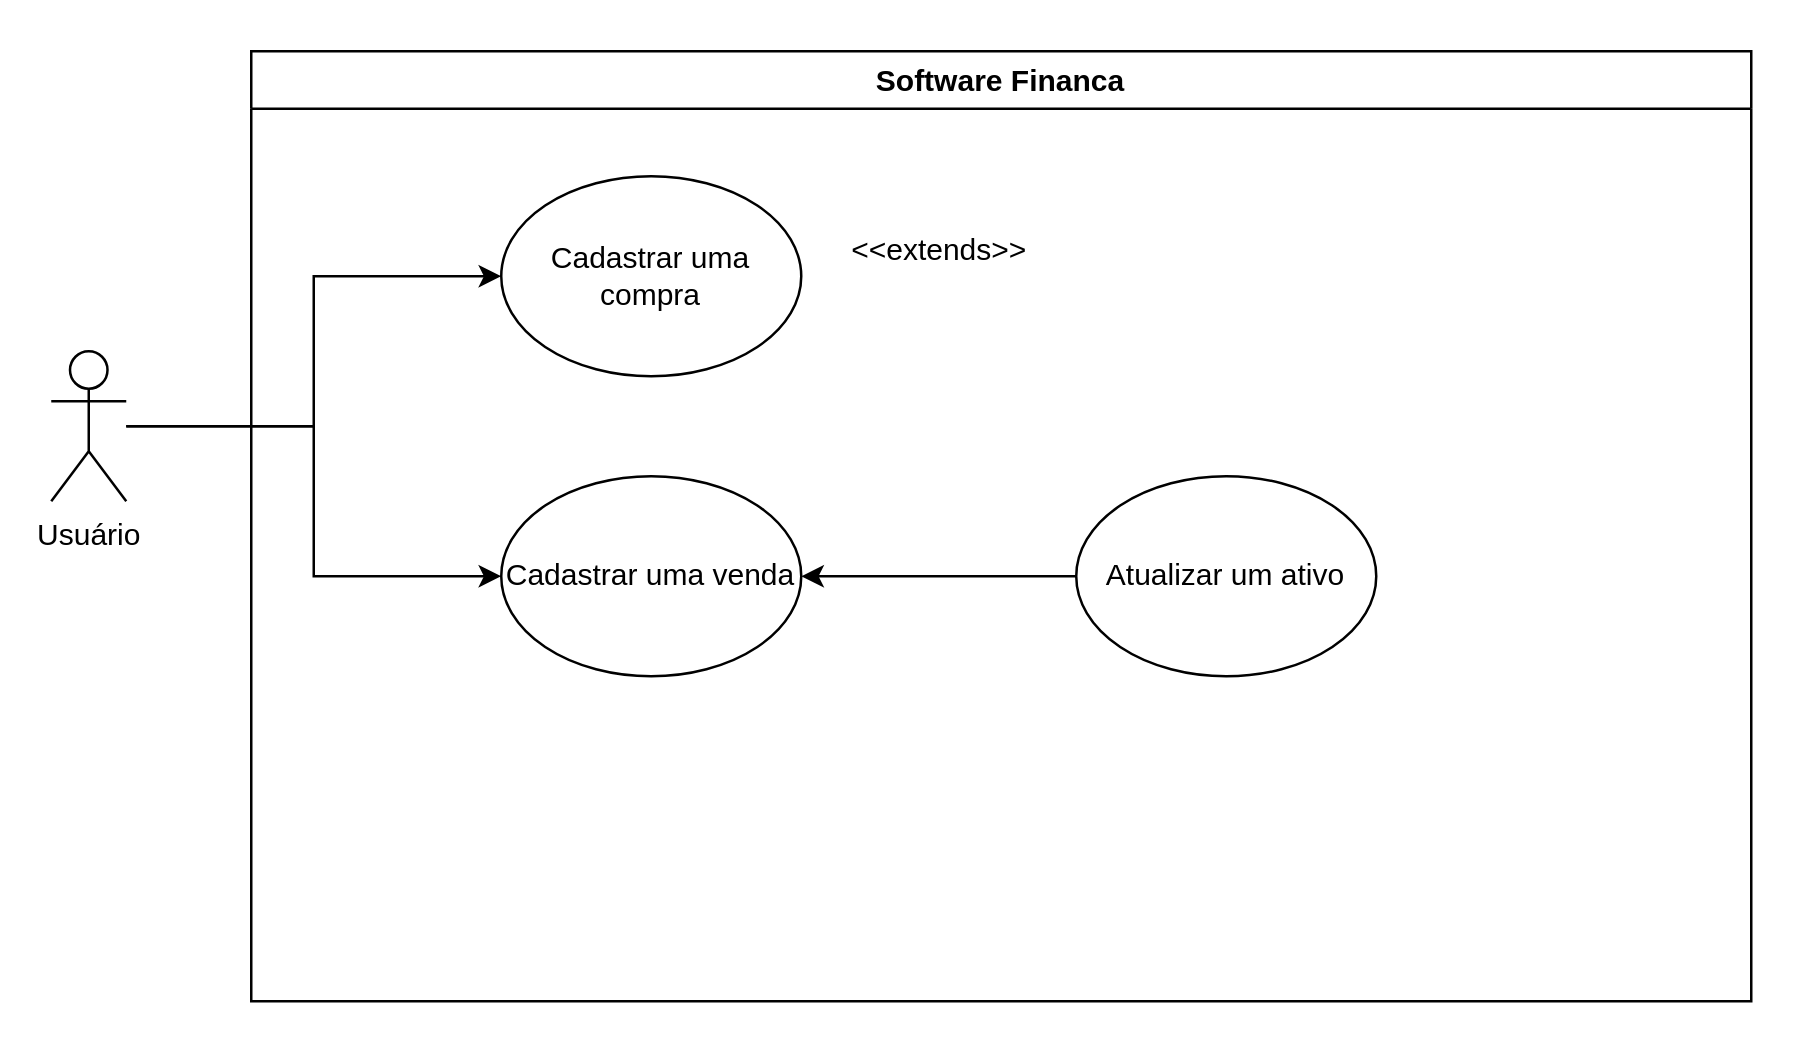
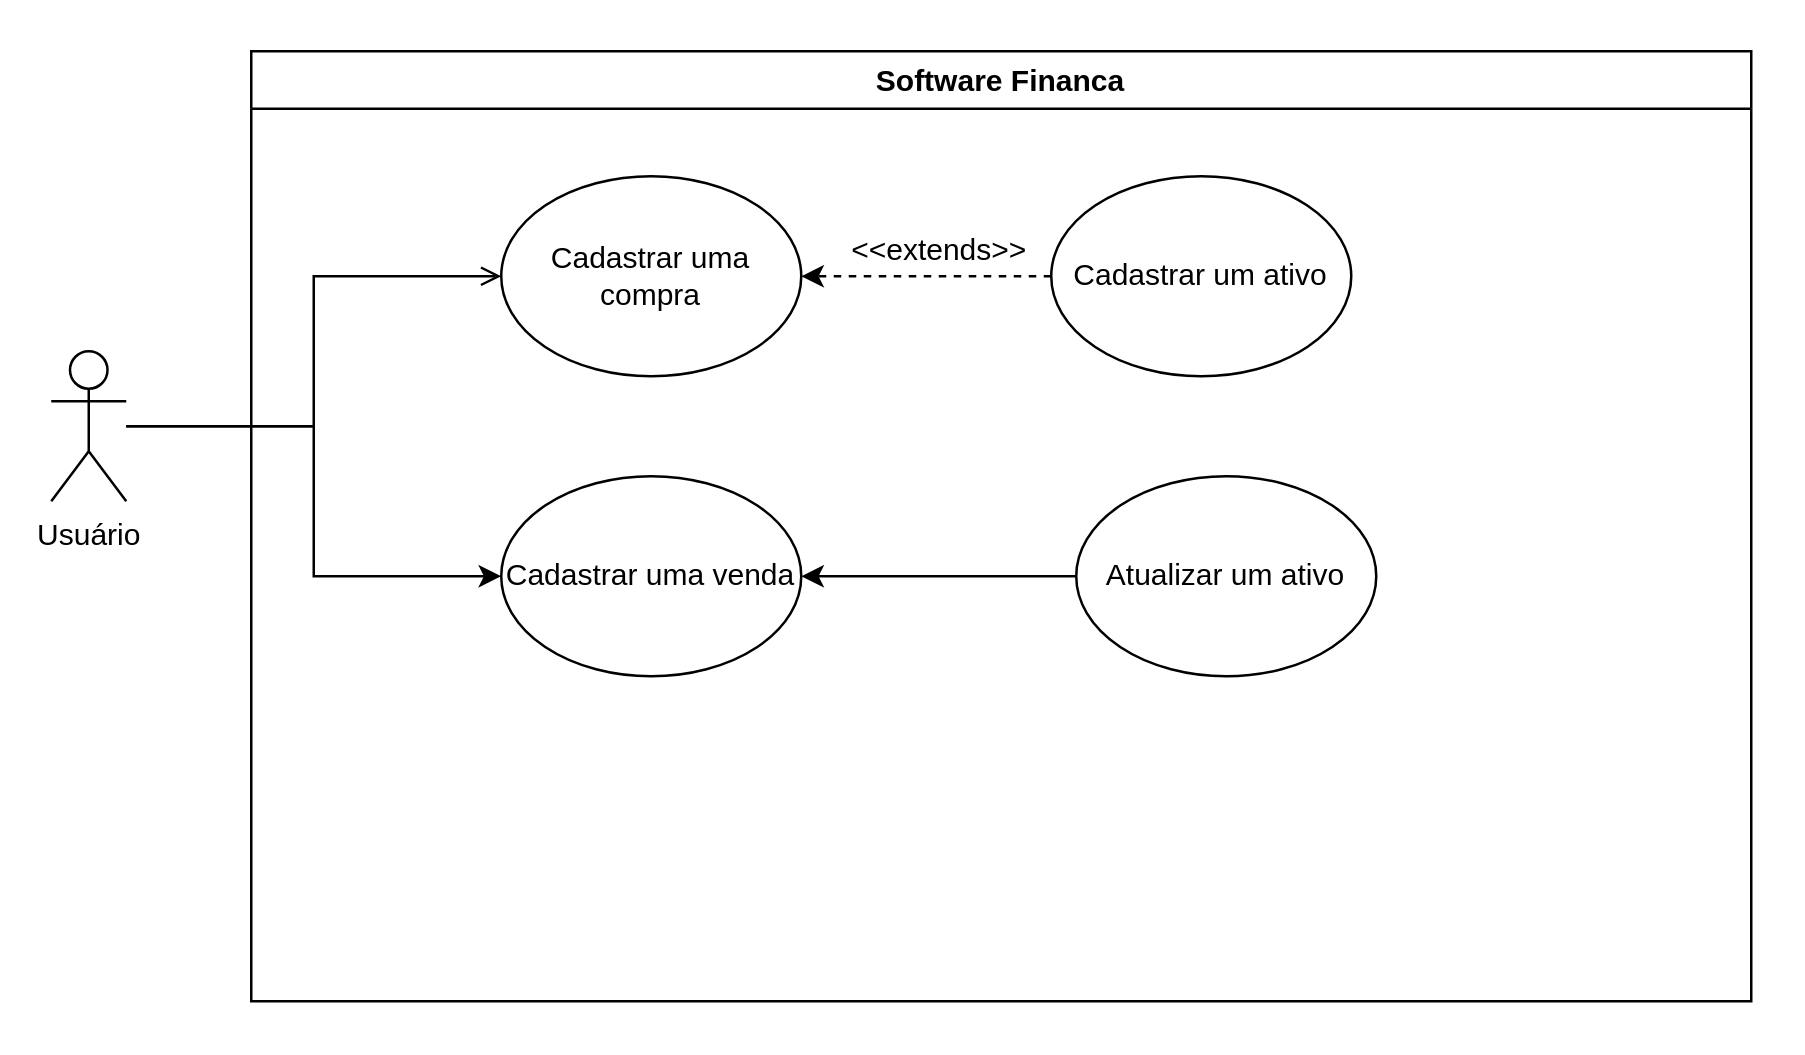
(483, 276) -> (487, 276)
none -> (932, 276)
none -> (1201, 276)
